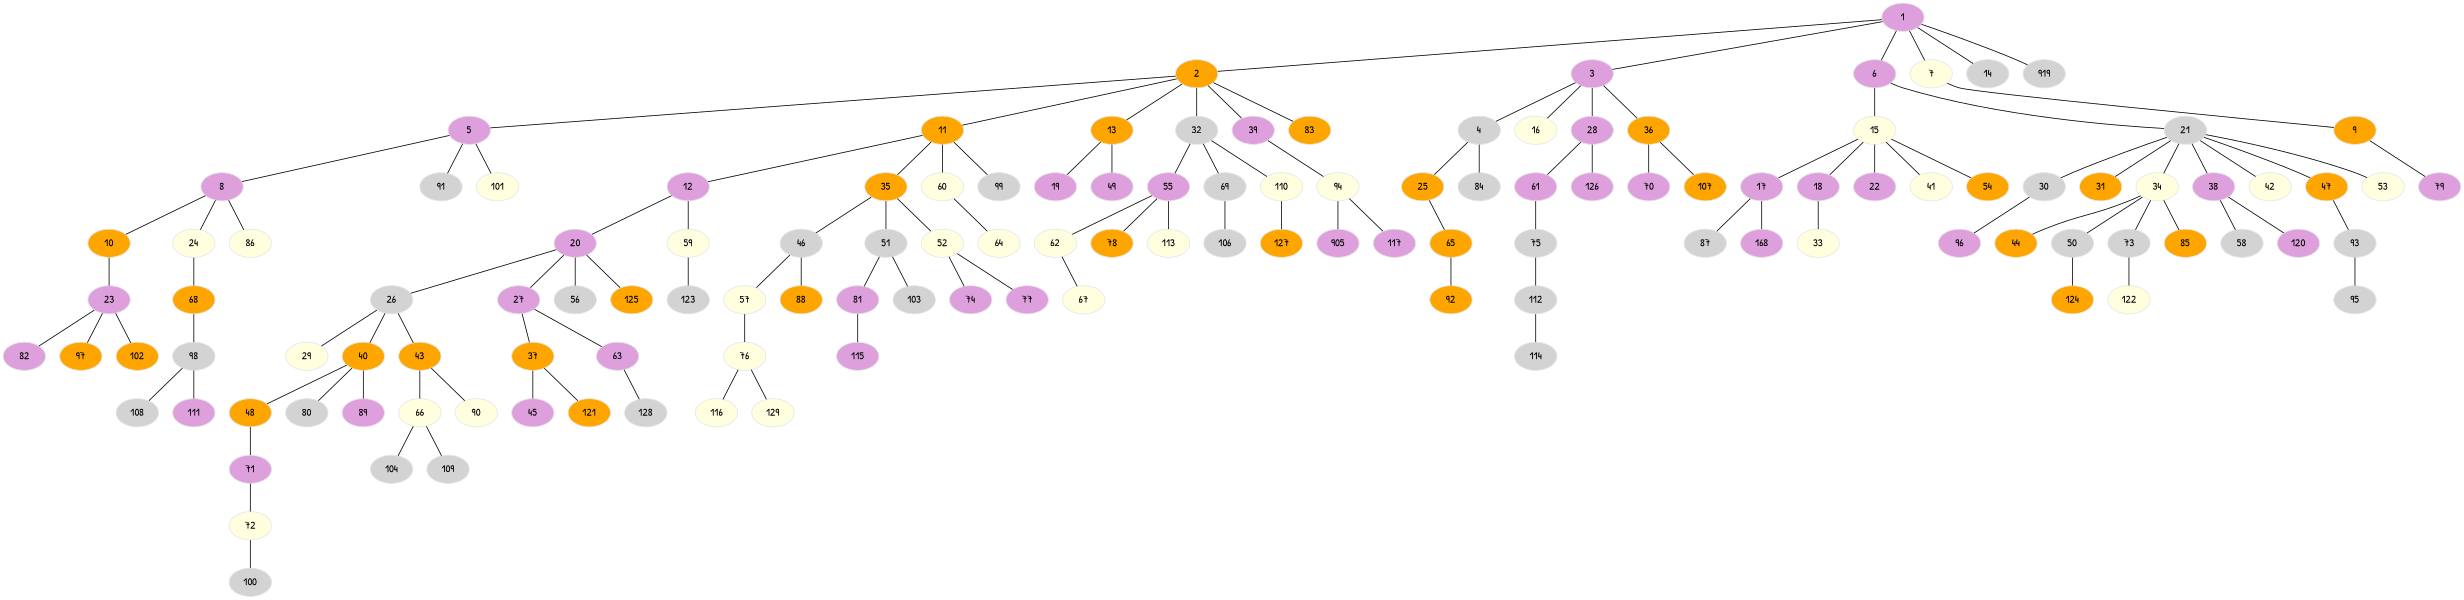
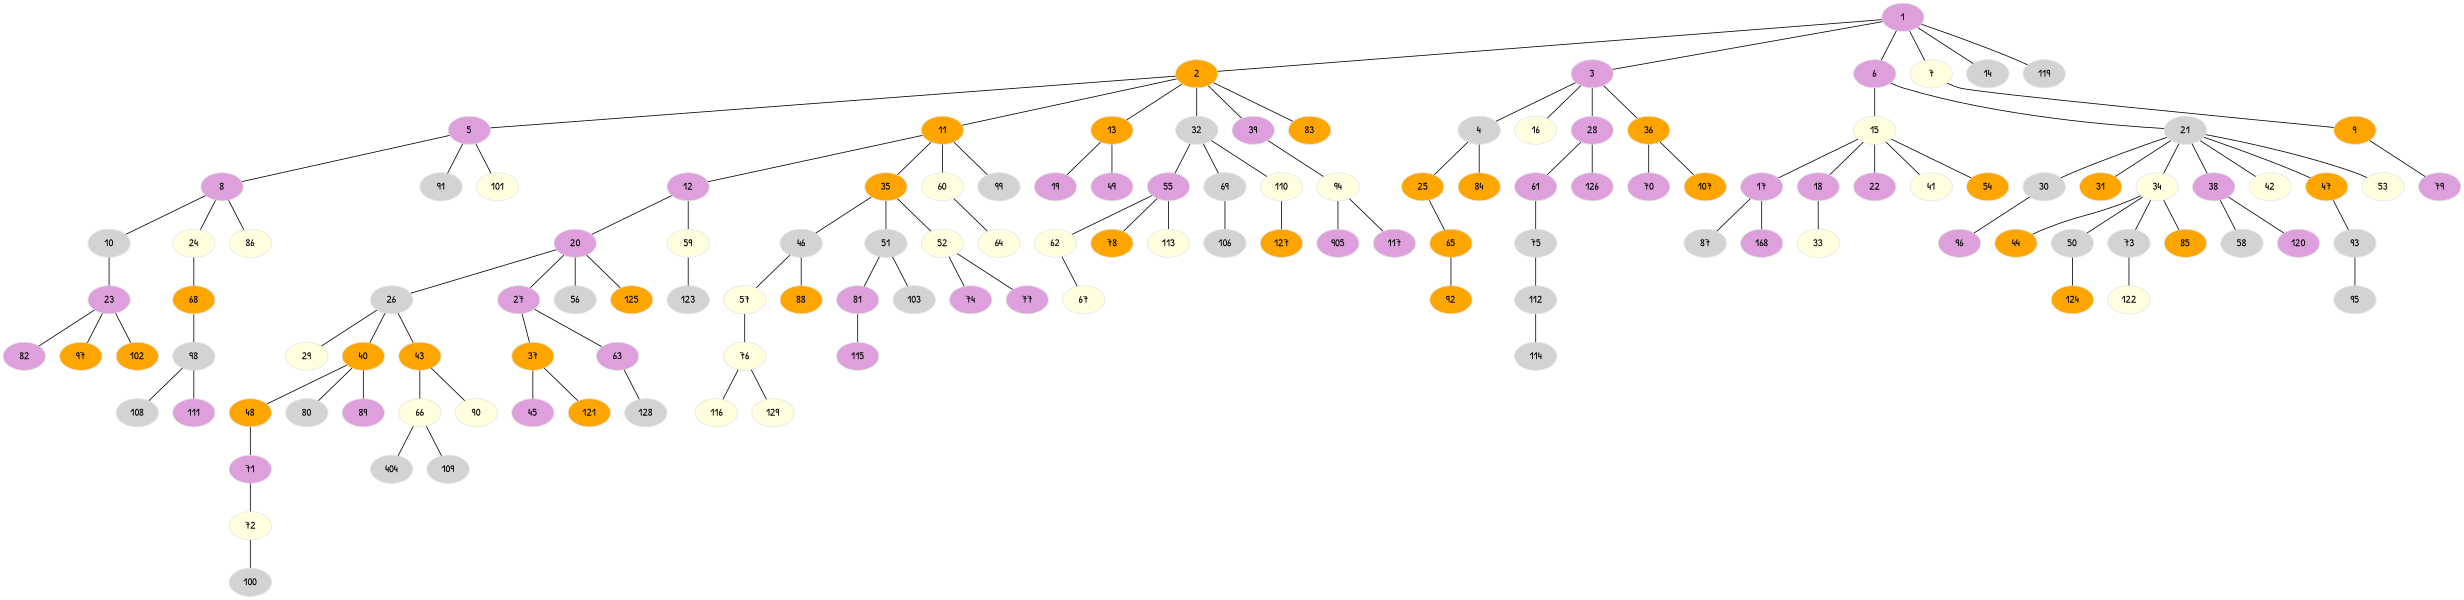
(2044, 74) -> (2044, 74)
(1479, 187) -> (1479, 187)
(109, 243) -> (109, 243)
(392, 469) -> (392, 469)
